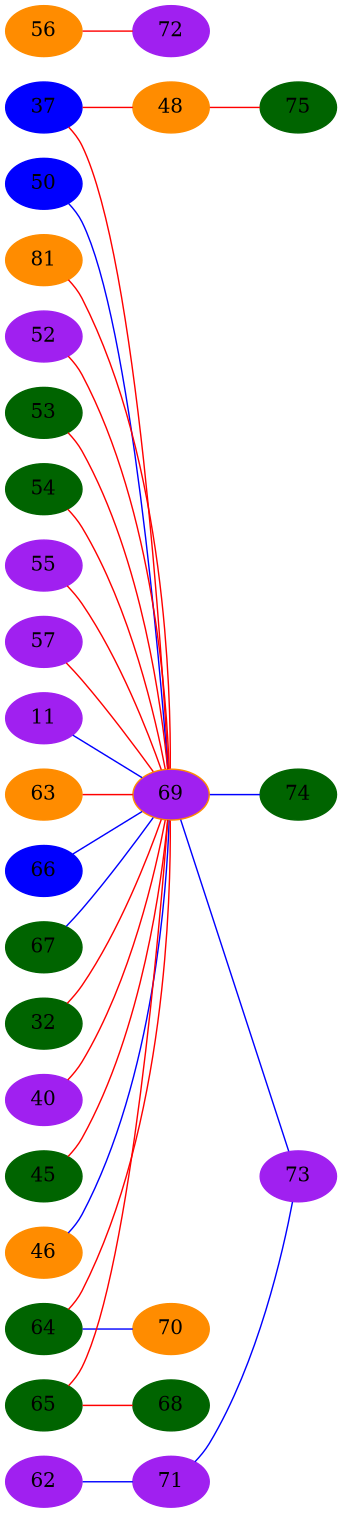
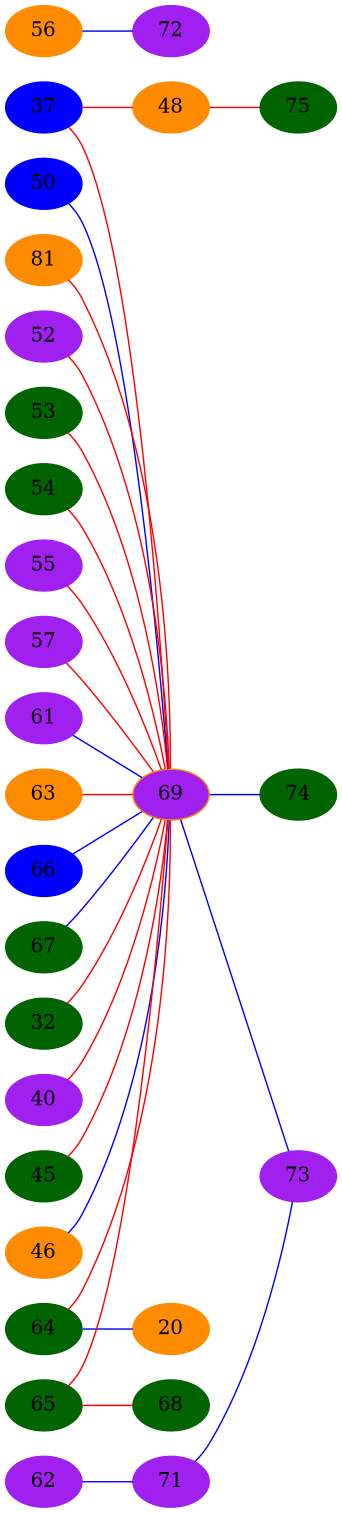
(108, 31) -> (108, 31)
(44, 718) -> (44, 718)
(171, 1329) -> (171, 1329)
